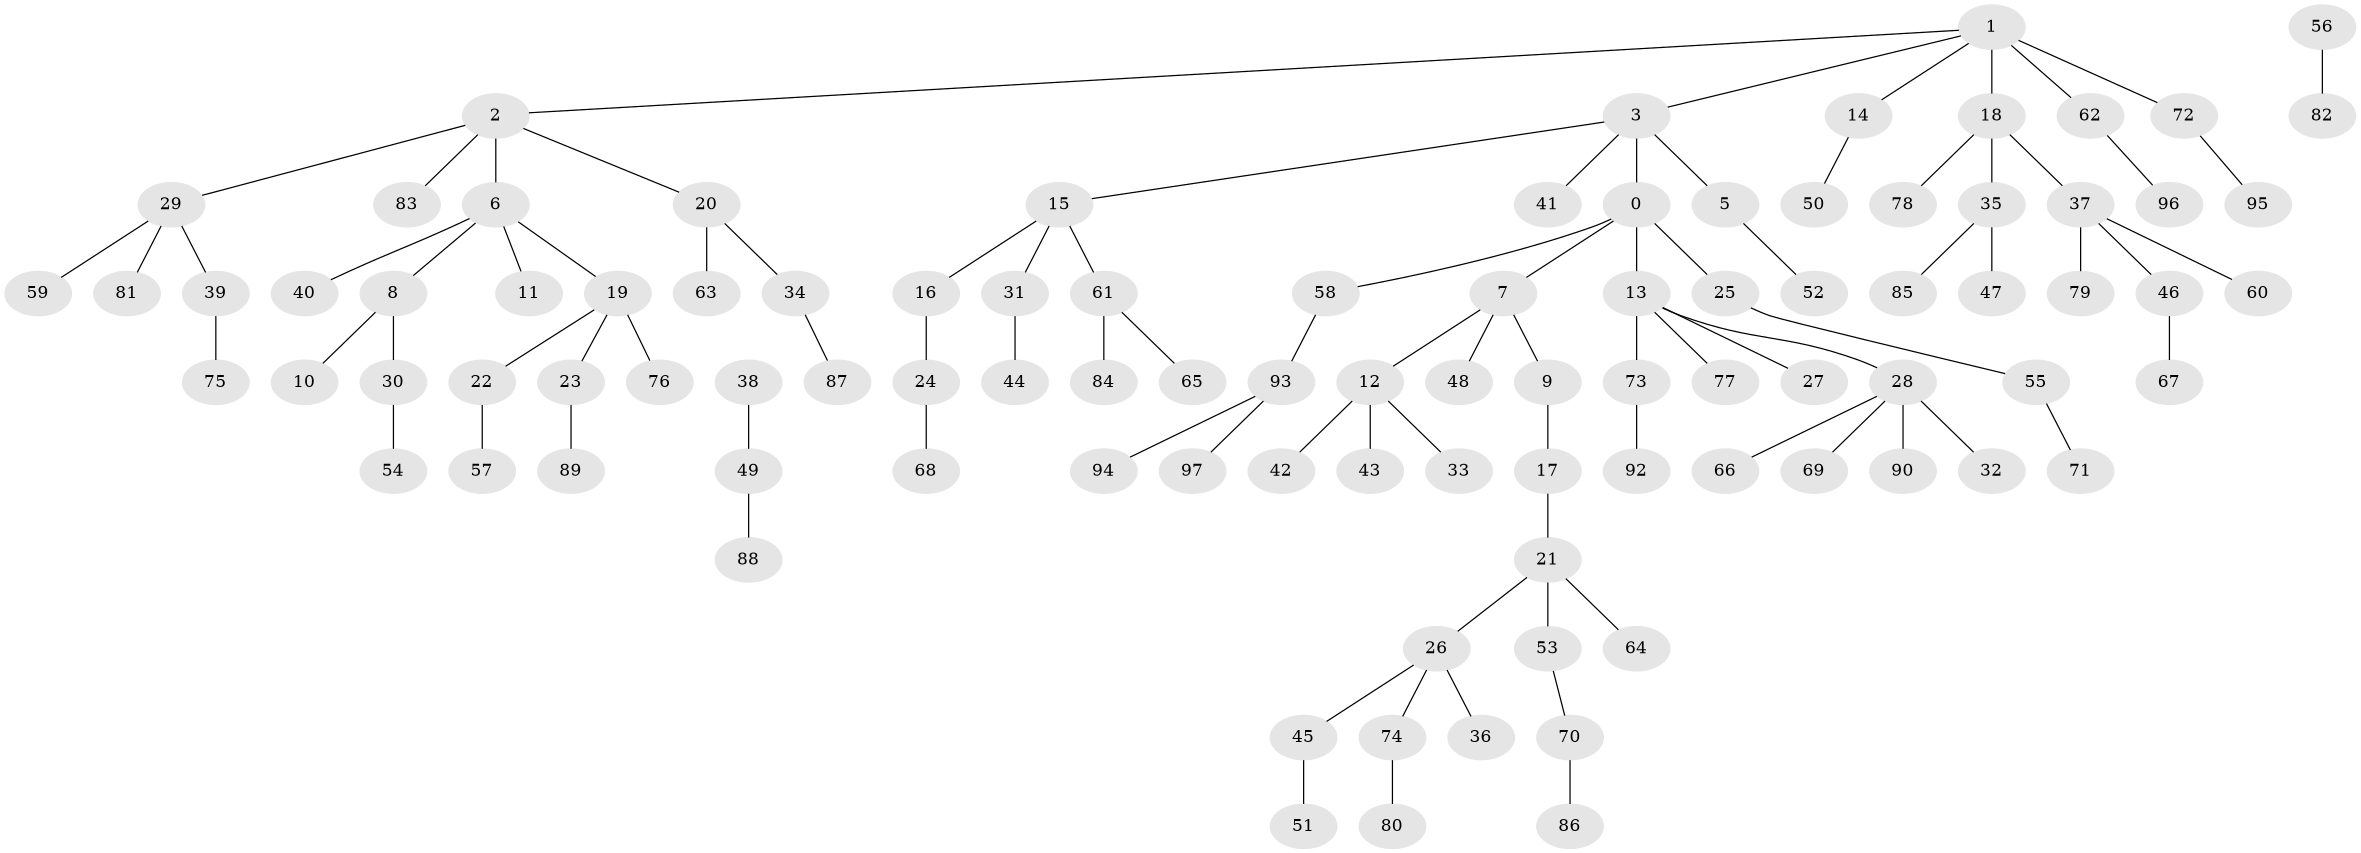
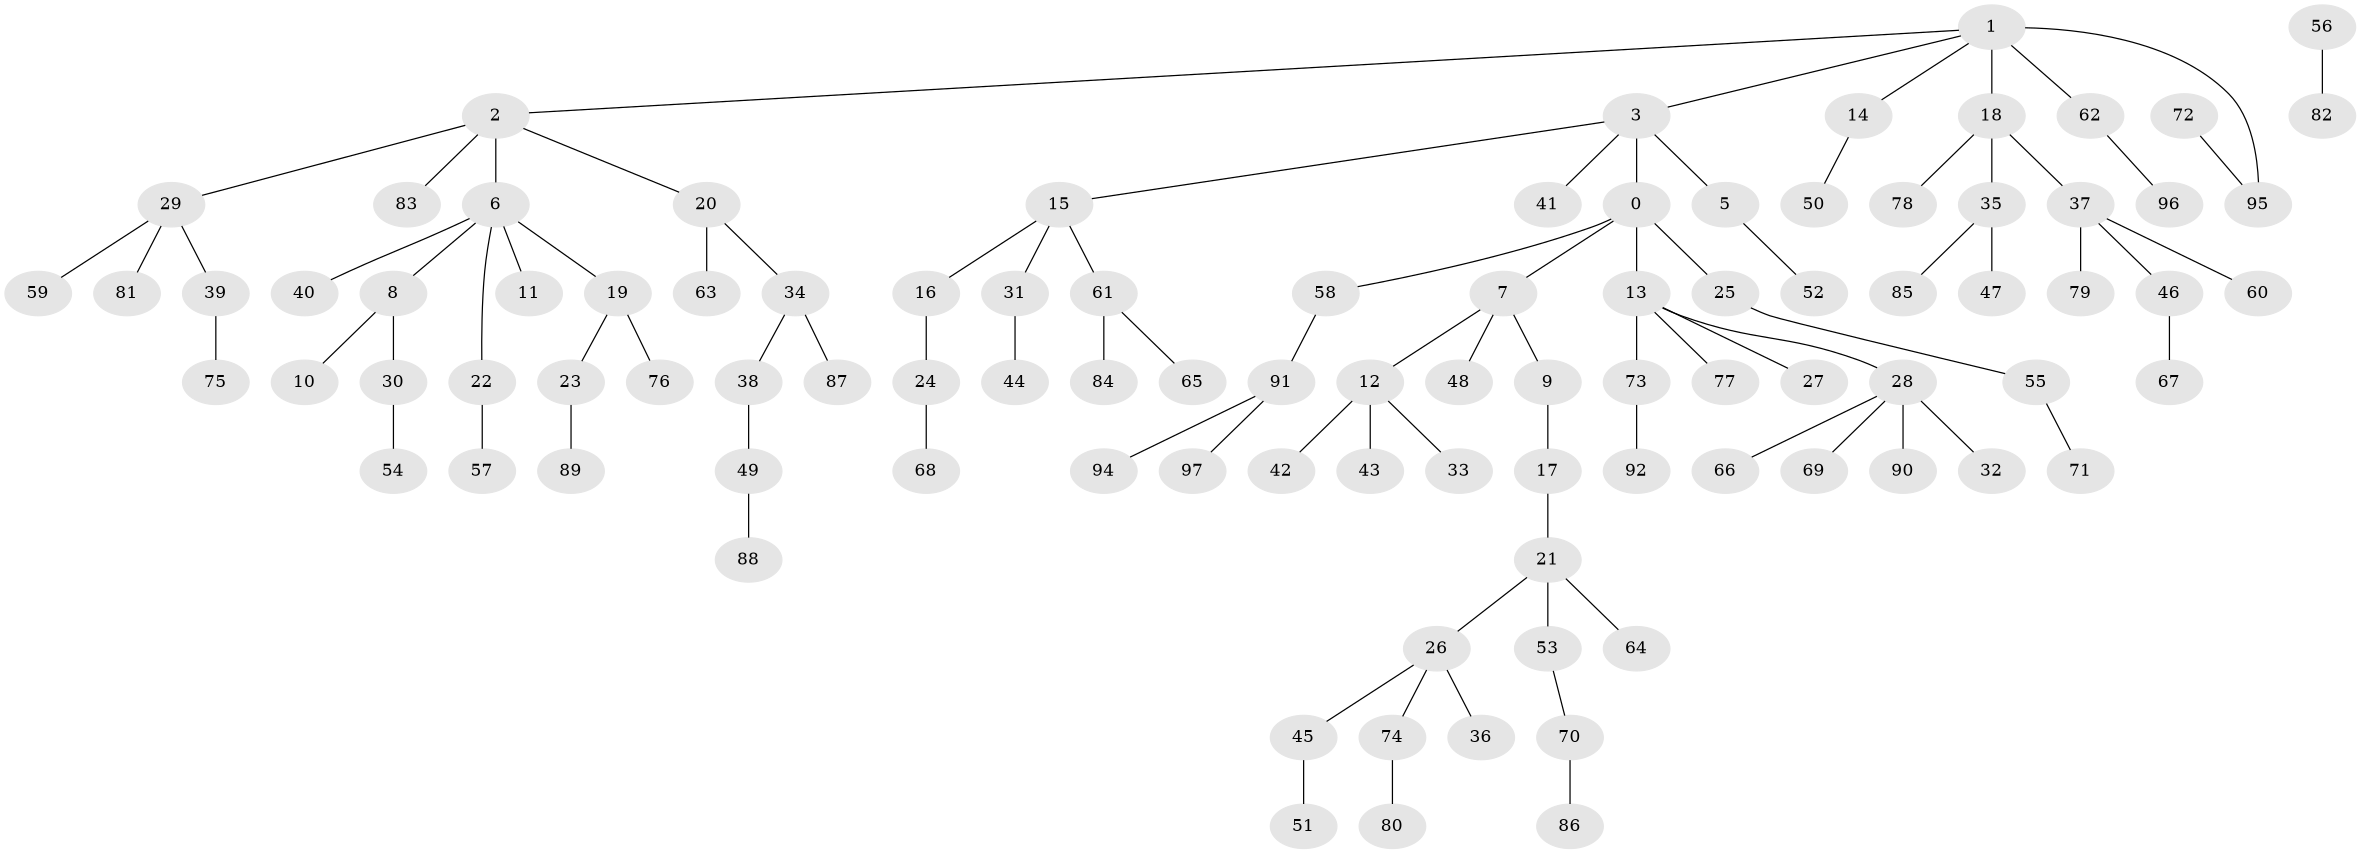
(2088, 72) -> (2178, 59)
(550, 338) -> (483, 293)
none -> (772, 338)
(1281, 382) -> (1281, 382)
